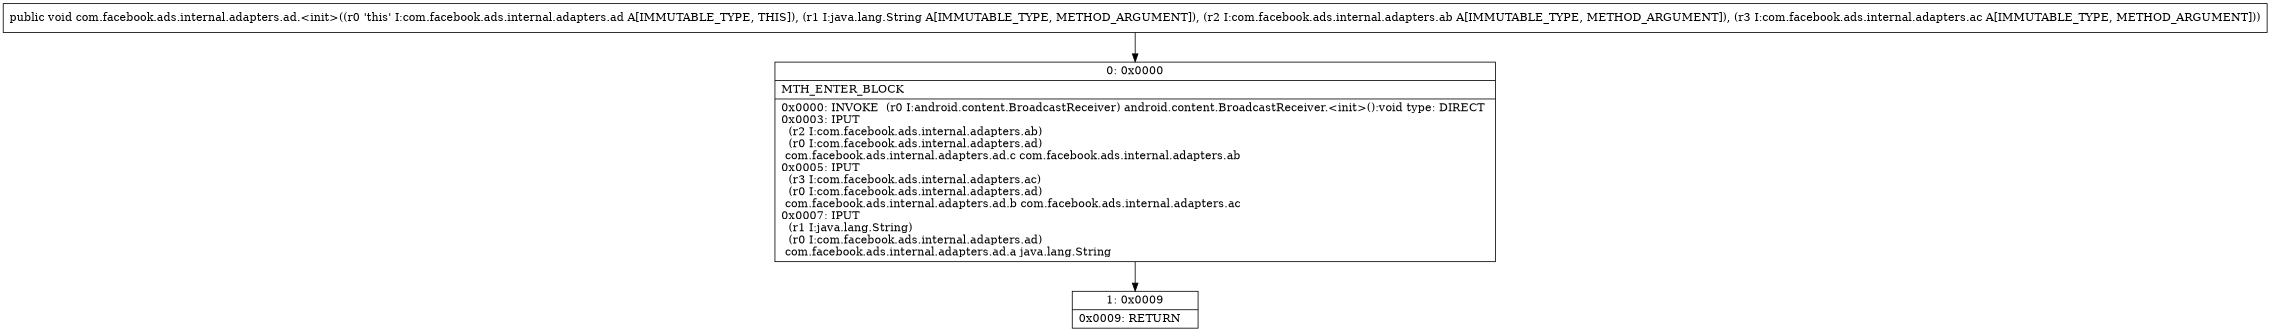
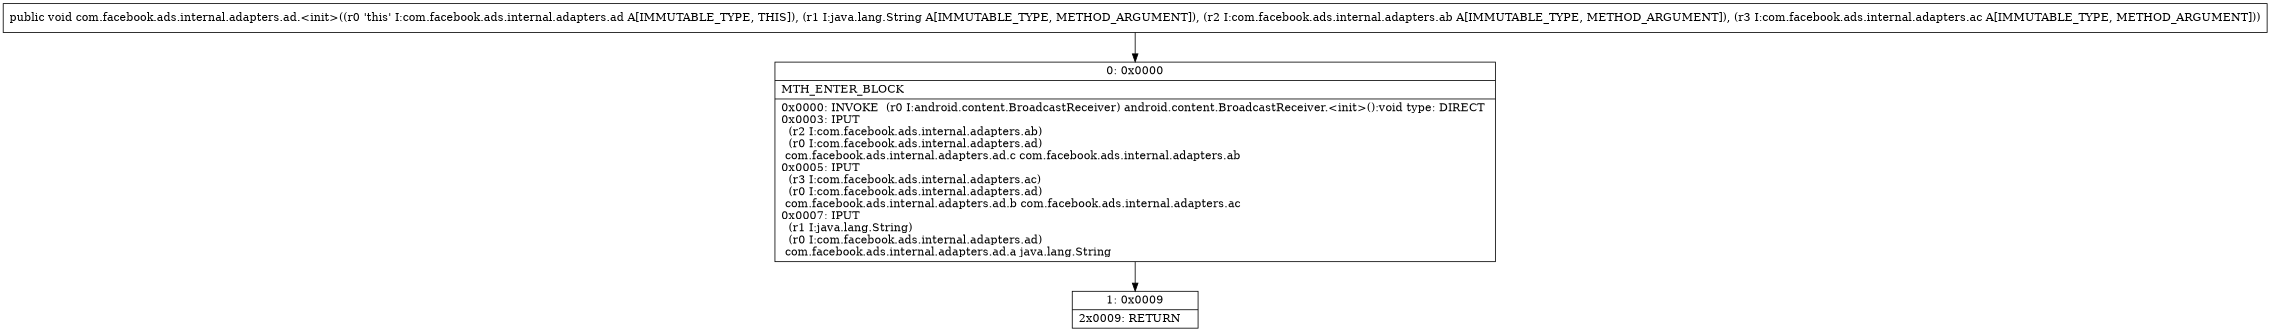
(1135, 319) -> (1135, 319)
